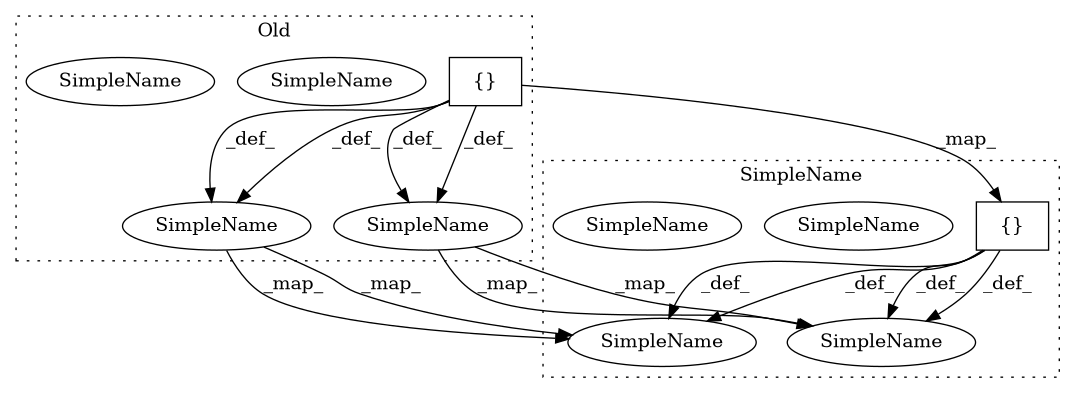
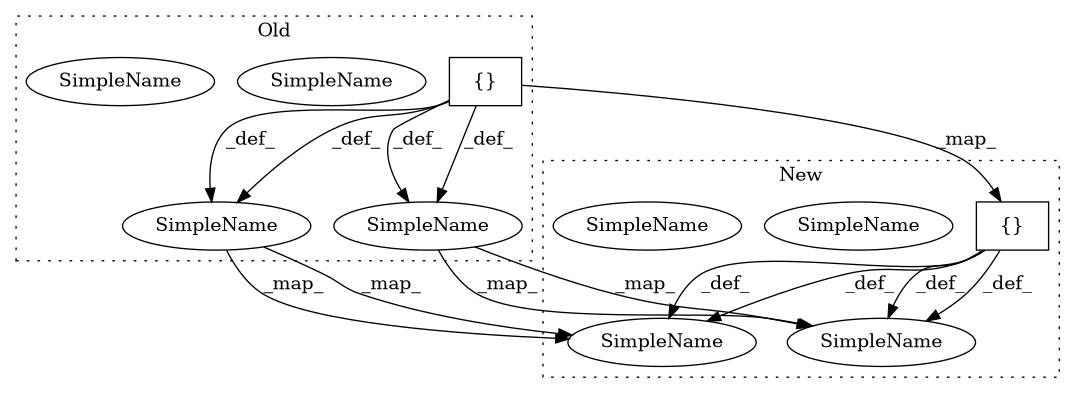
(801, 176) -> (801, 176)
